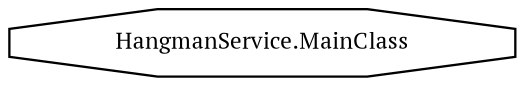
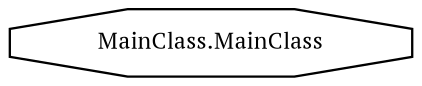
(262, 43) -> (211, 43)
